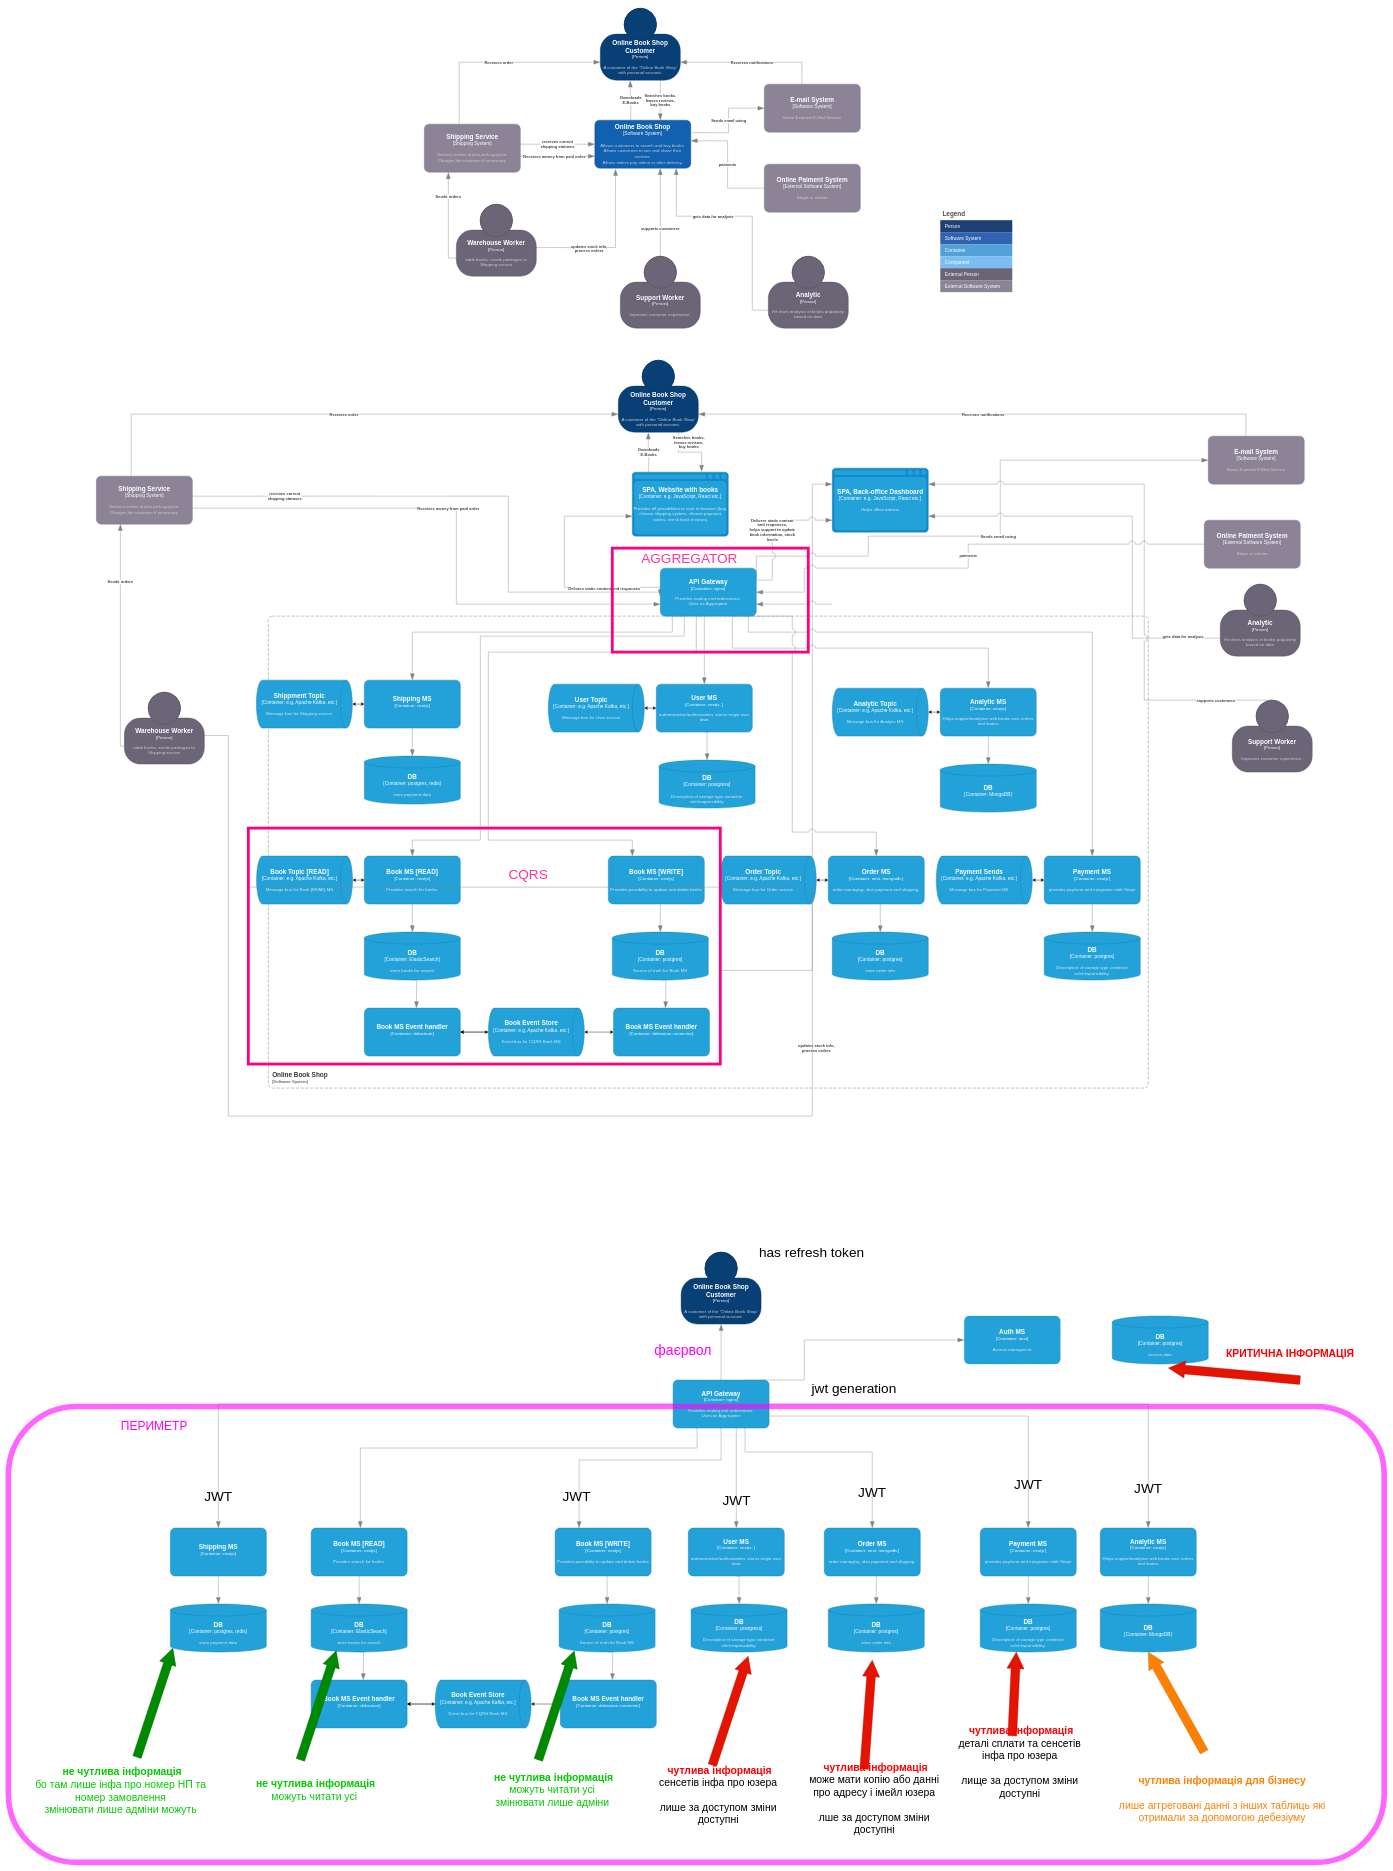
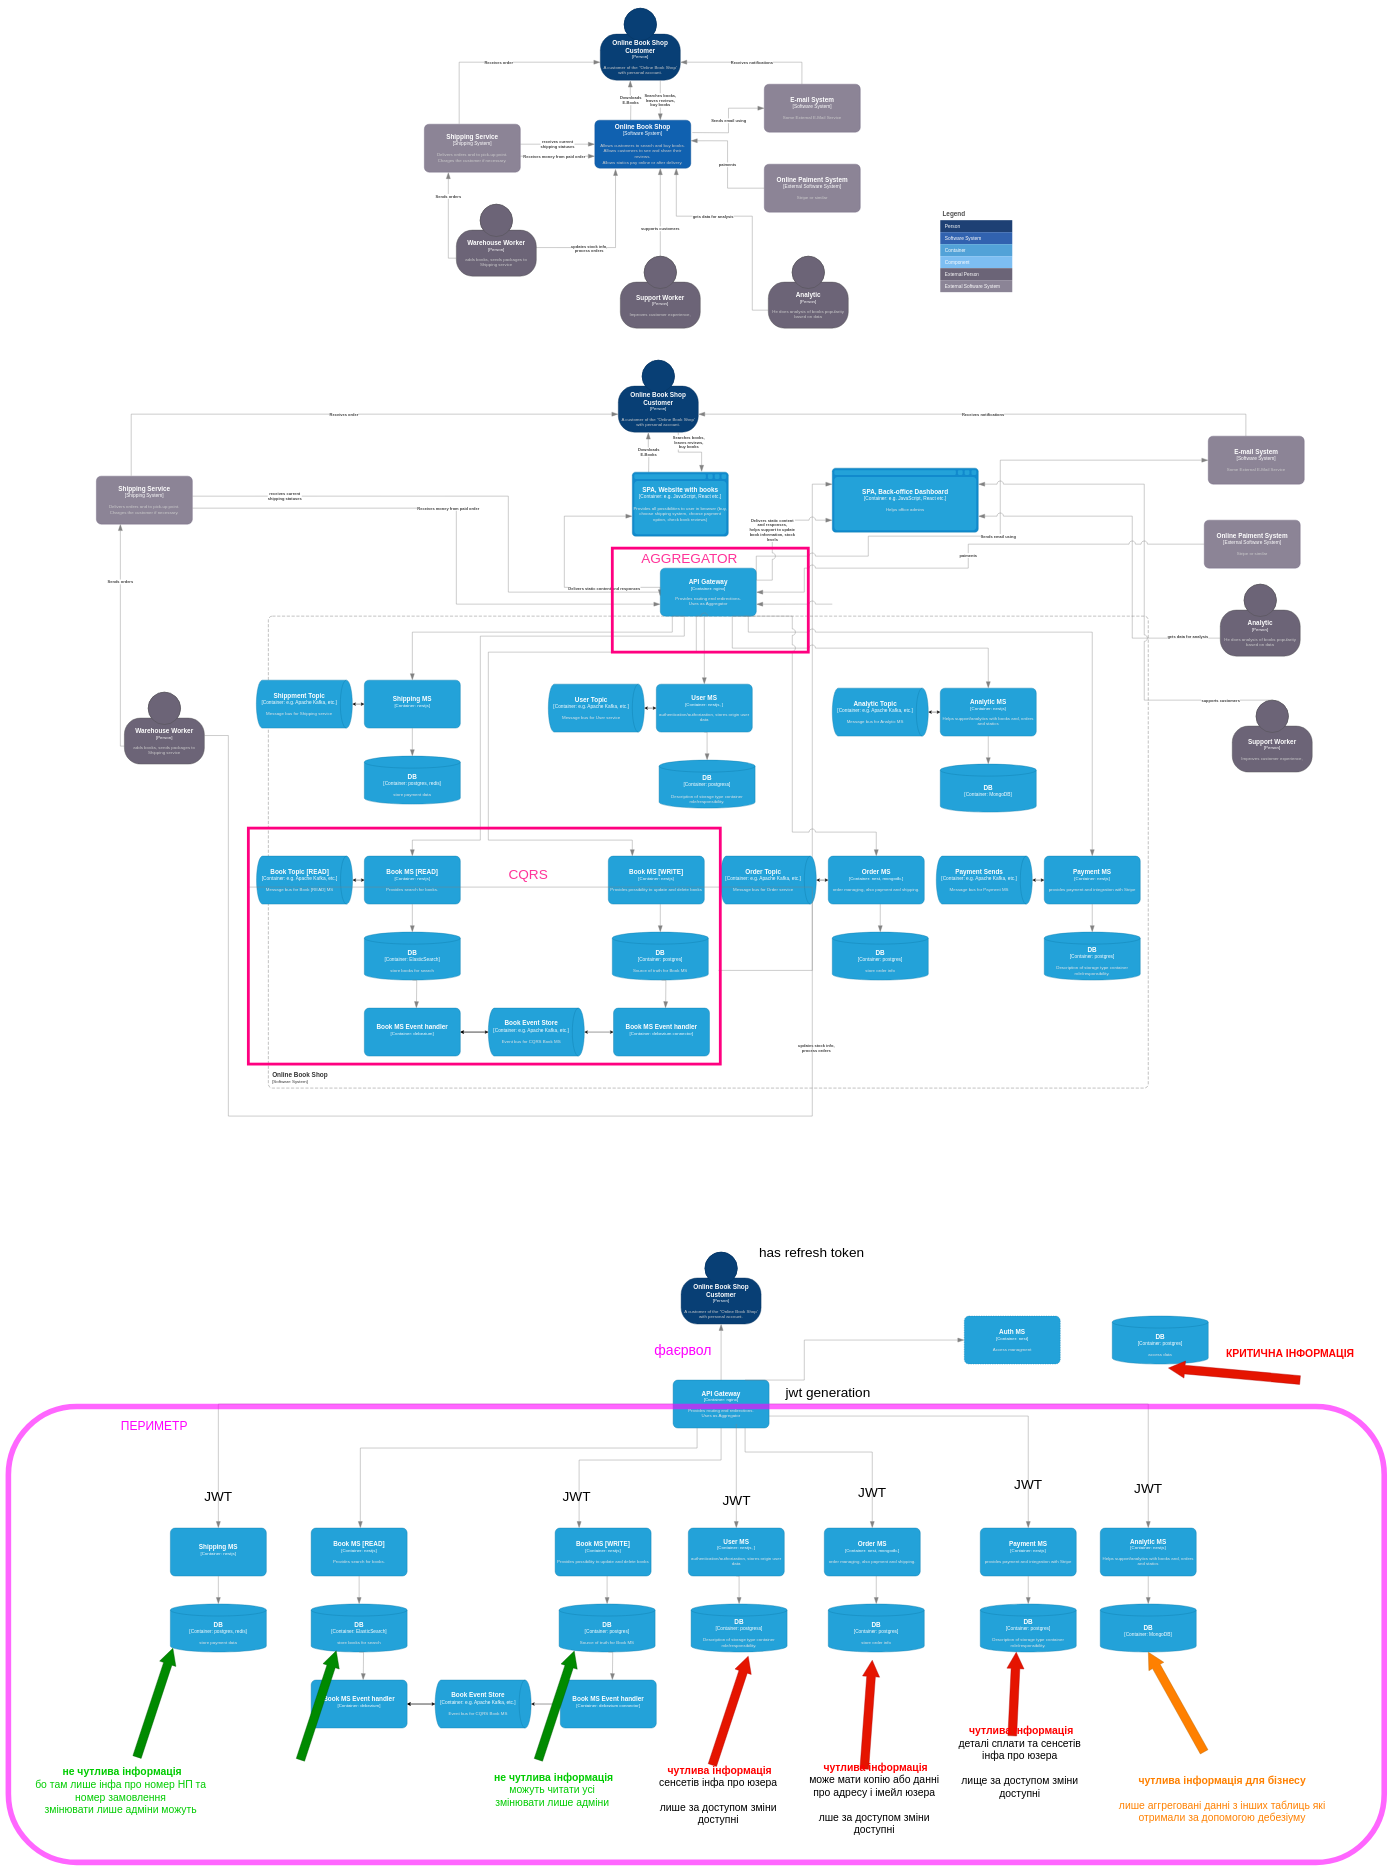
(880, 500) -> (905, 500)
(854, 1388) -> (828, 1392)
(314, 1790) -> none
